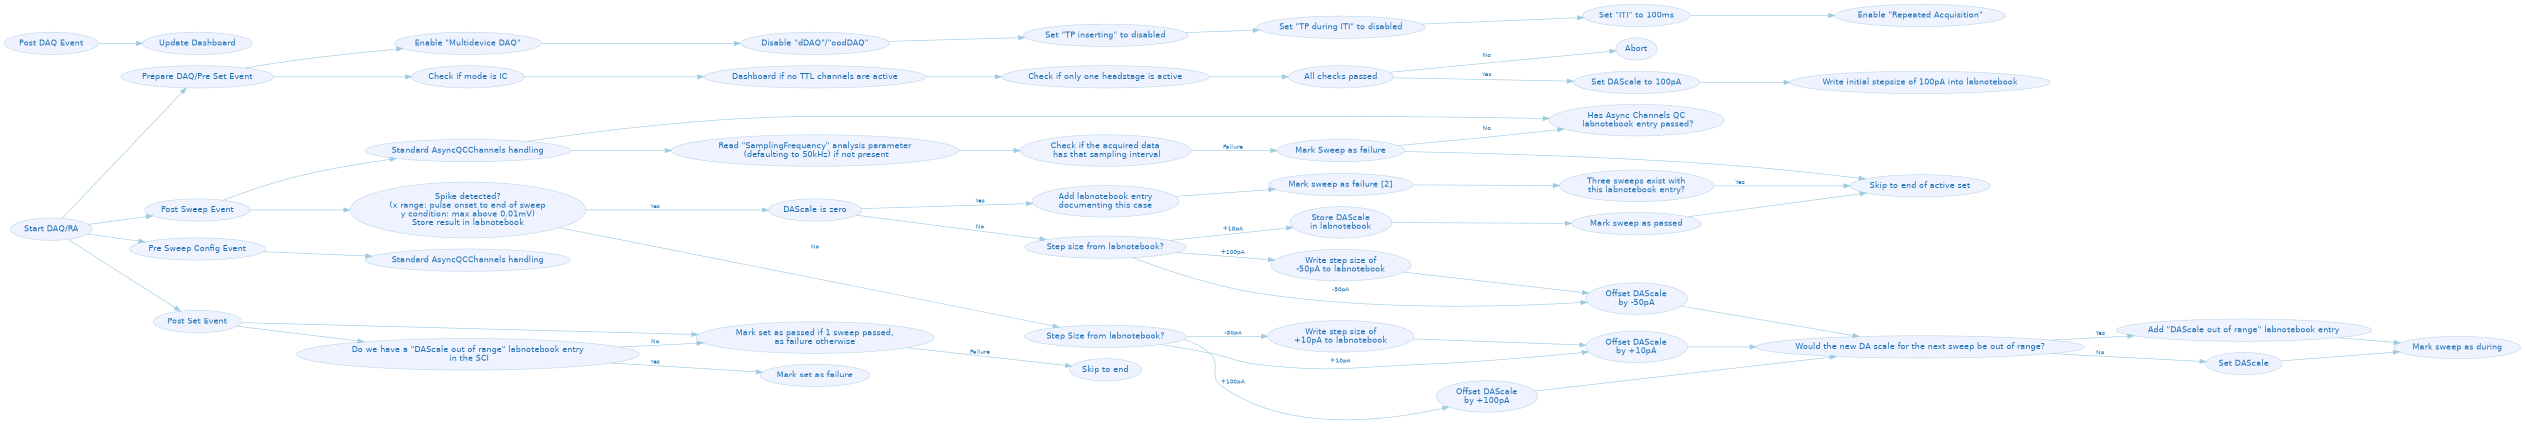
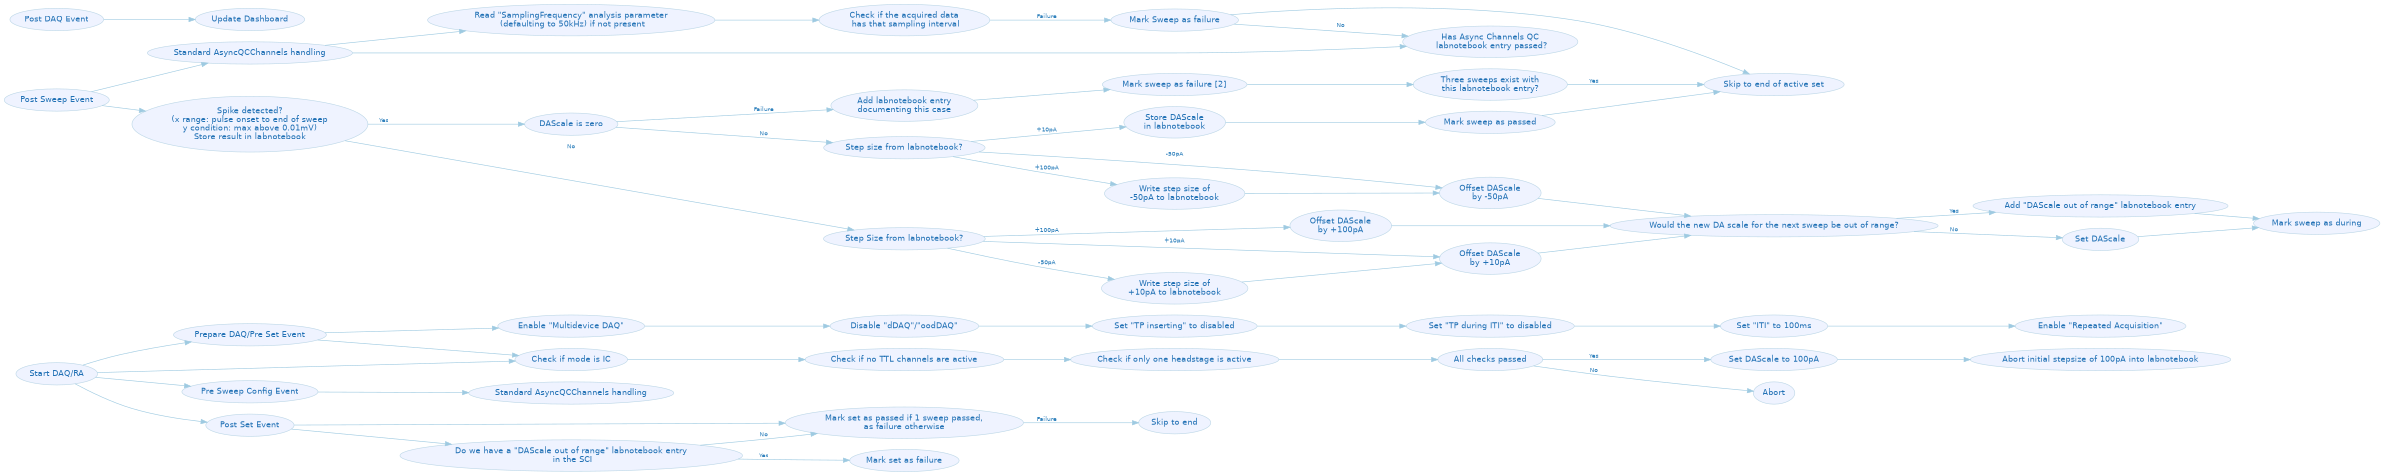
(815, 77) -> (904, 360)
(1920, 82) -> (2101, 360)
(980, 201) -> (764, 110)
(117, 221) -> (303, 367)
